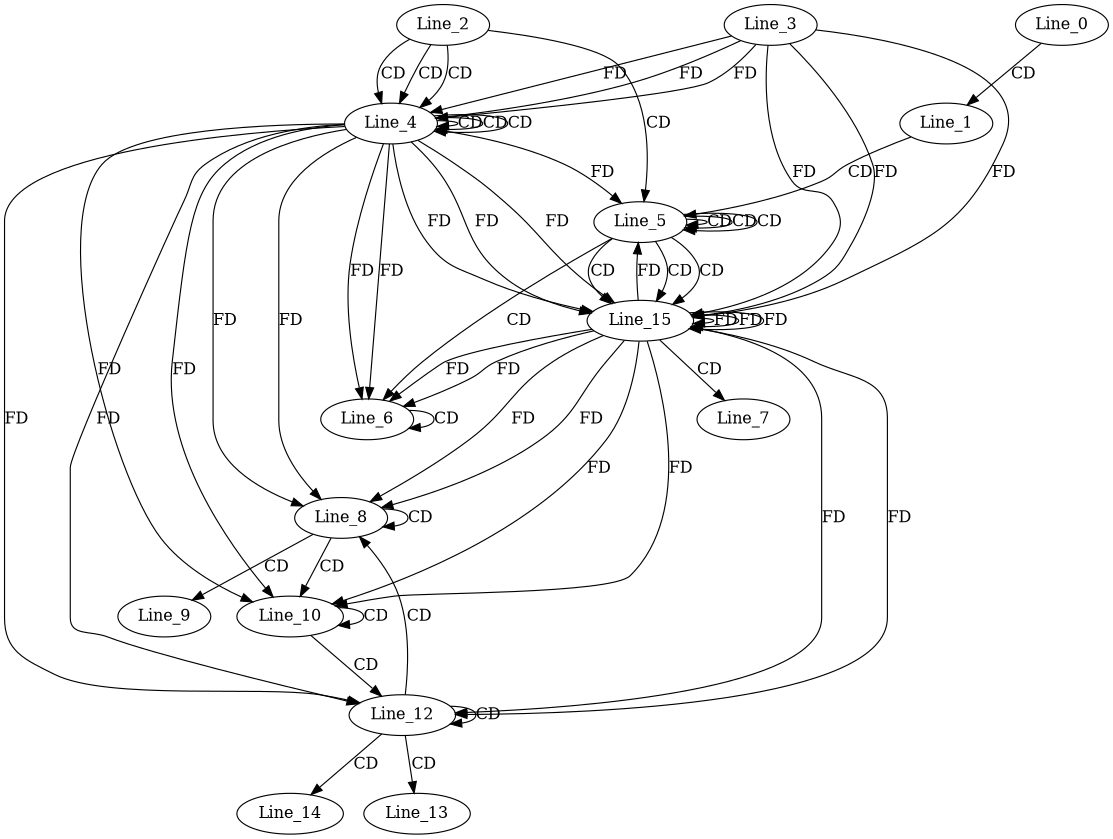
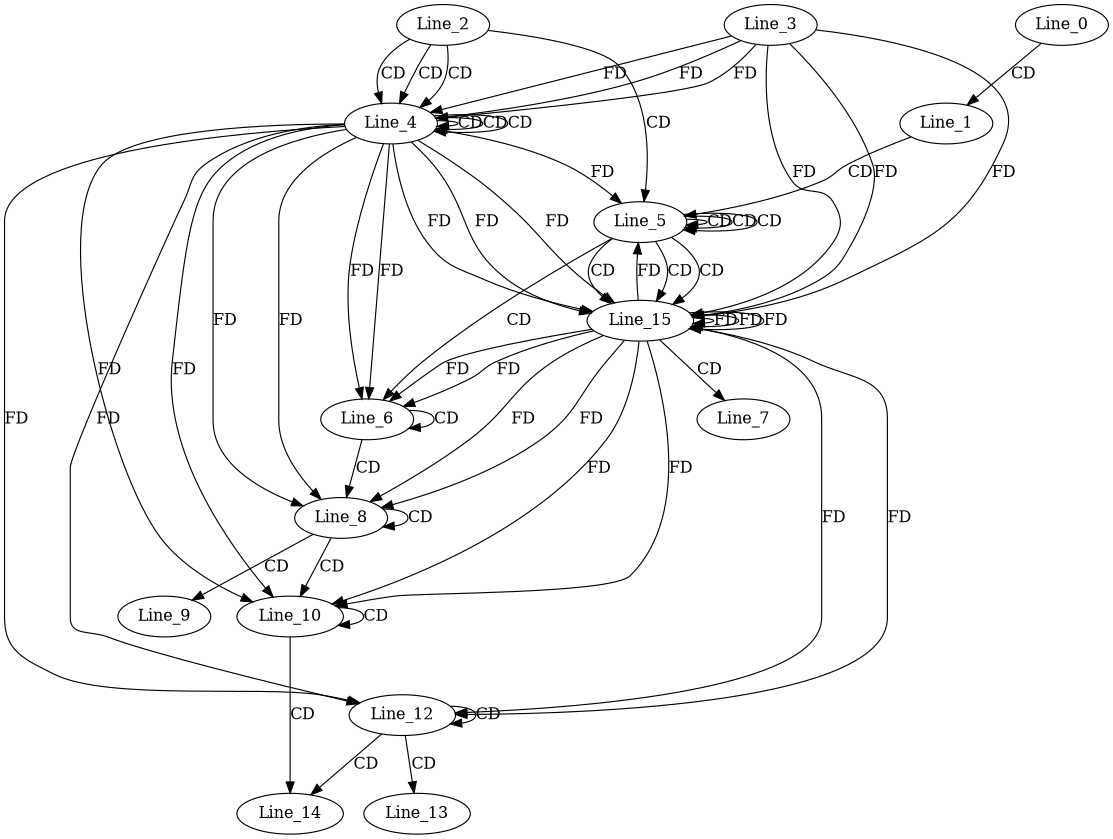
(404, 615) -> (356, 463)
(342, 662) -> (290, 709)
